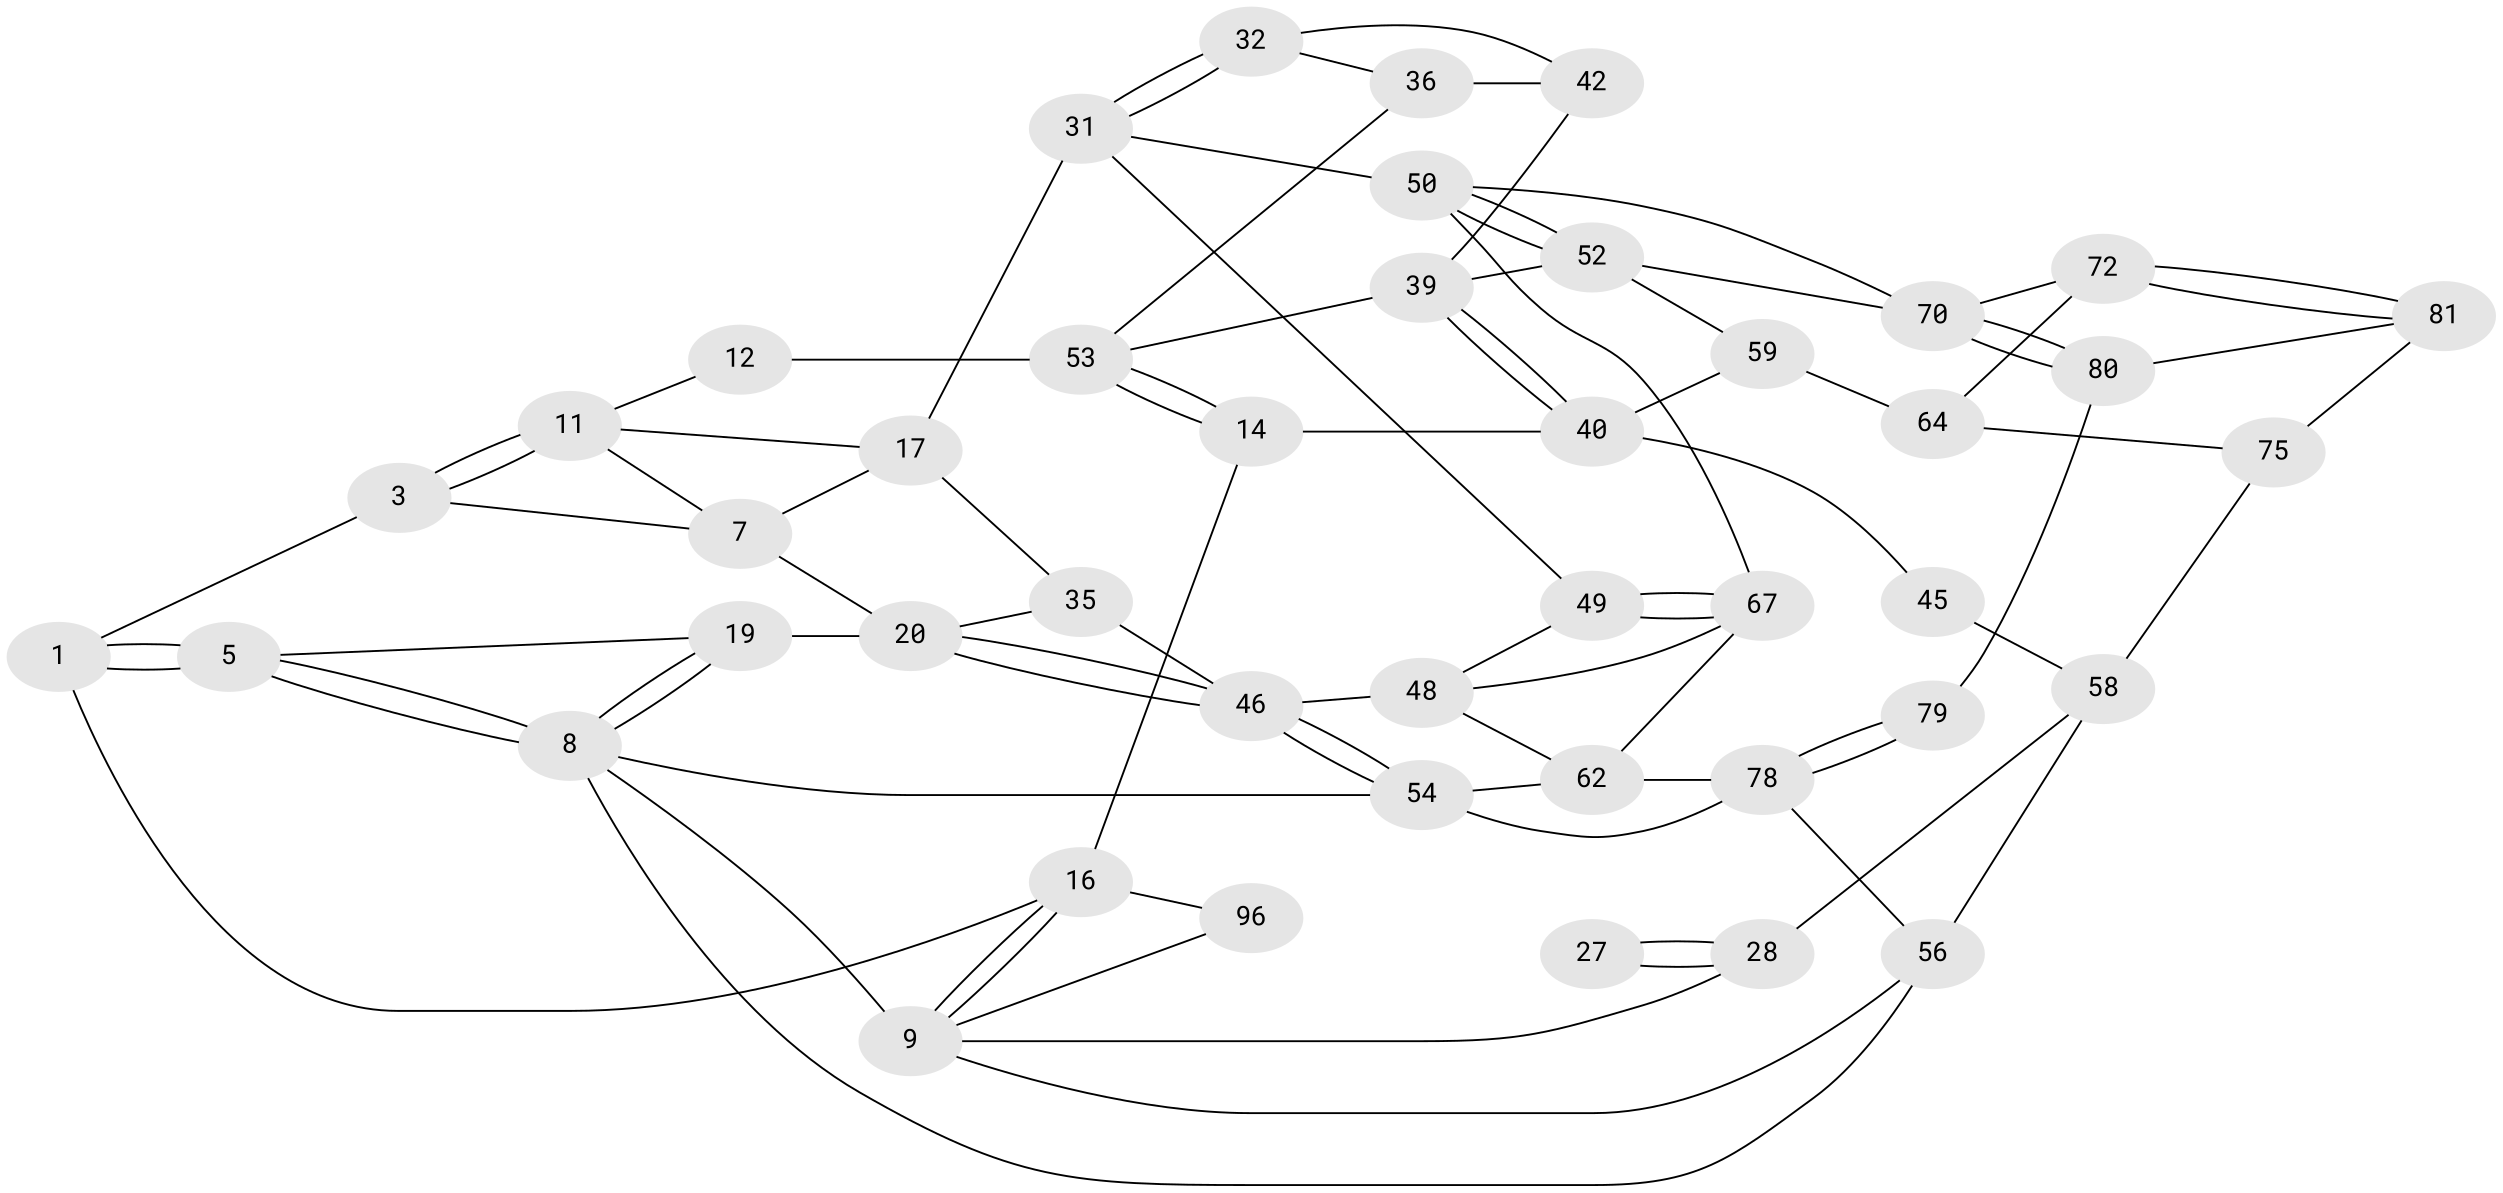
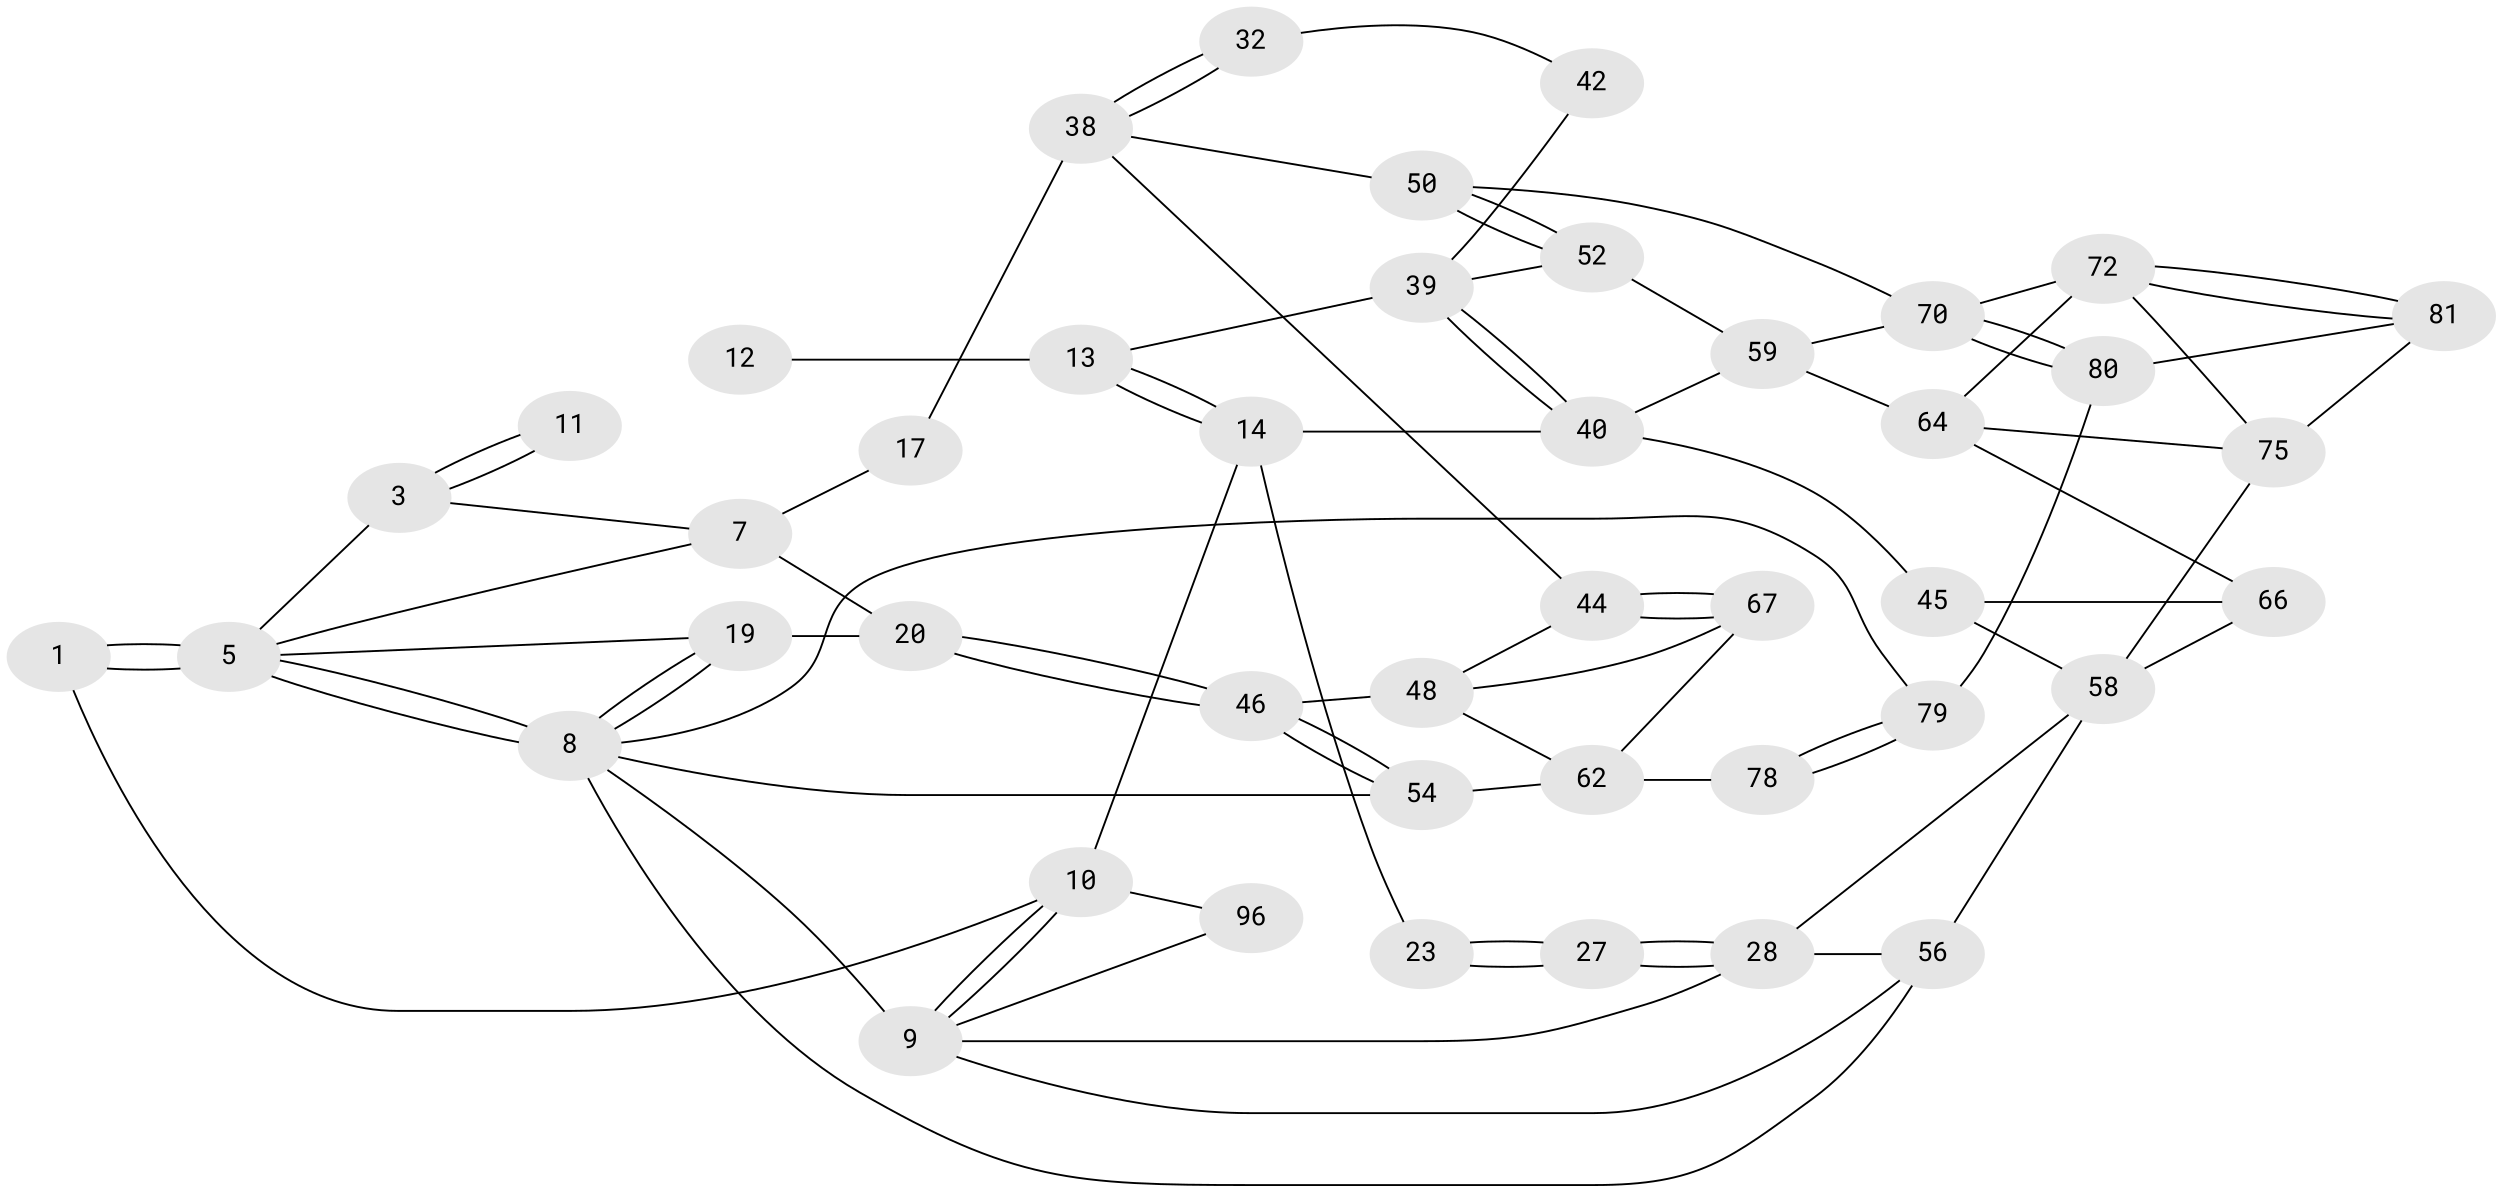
(1422, 83) -> none
(1081, 129) -> (1081, 129)
(1762, 287) -> (1848, 335)
(1081, 360) -> (1081, 360)
(1630, 367) -> none
none -> (2199, 369)
(655, 393) -> none
(740, 438) -> none
(655, 480) -> (483, 592)
none -> (1229, 524)
(229, 577) -> (314, 577)
(1081, 602) -> none
none -> (2274, 602)
(1592, 606) -> (1592, 606)
(1596, 837) -> none
(1848, 867) -> (1848, 954)
(1081, 882) -> (1081, 882)
none -> (1422, 954)
